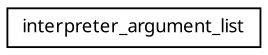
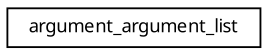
(134, 28) -> (134, 28)
